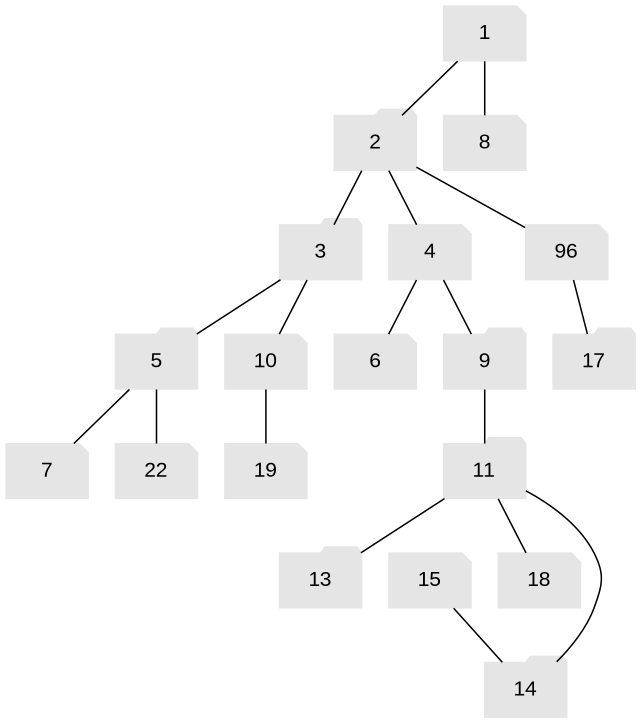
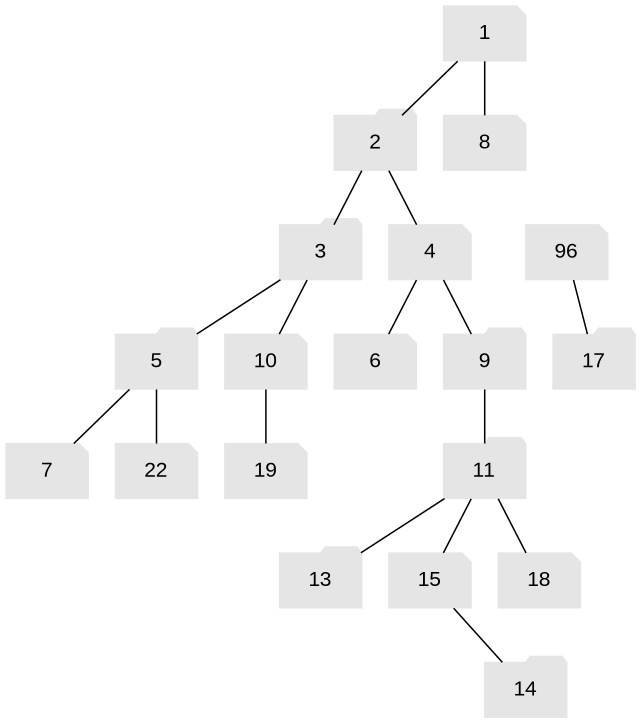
(471, 197) -> none
(600, 567) -> (457, 526)
